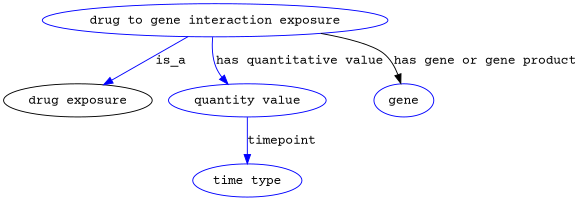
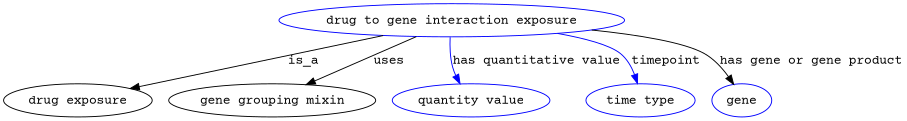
(150, 58) -> (261, 61)
none -> (272, 100)
(247, 136) -> (602, 44)
